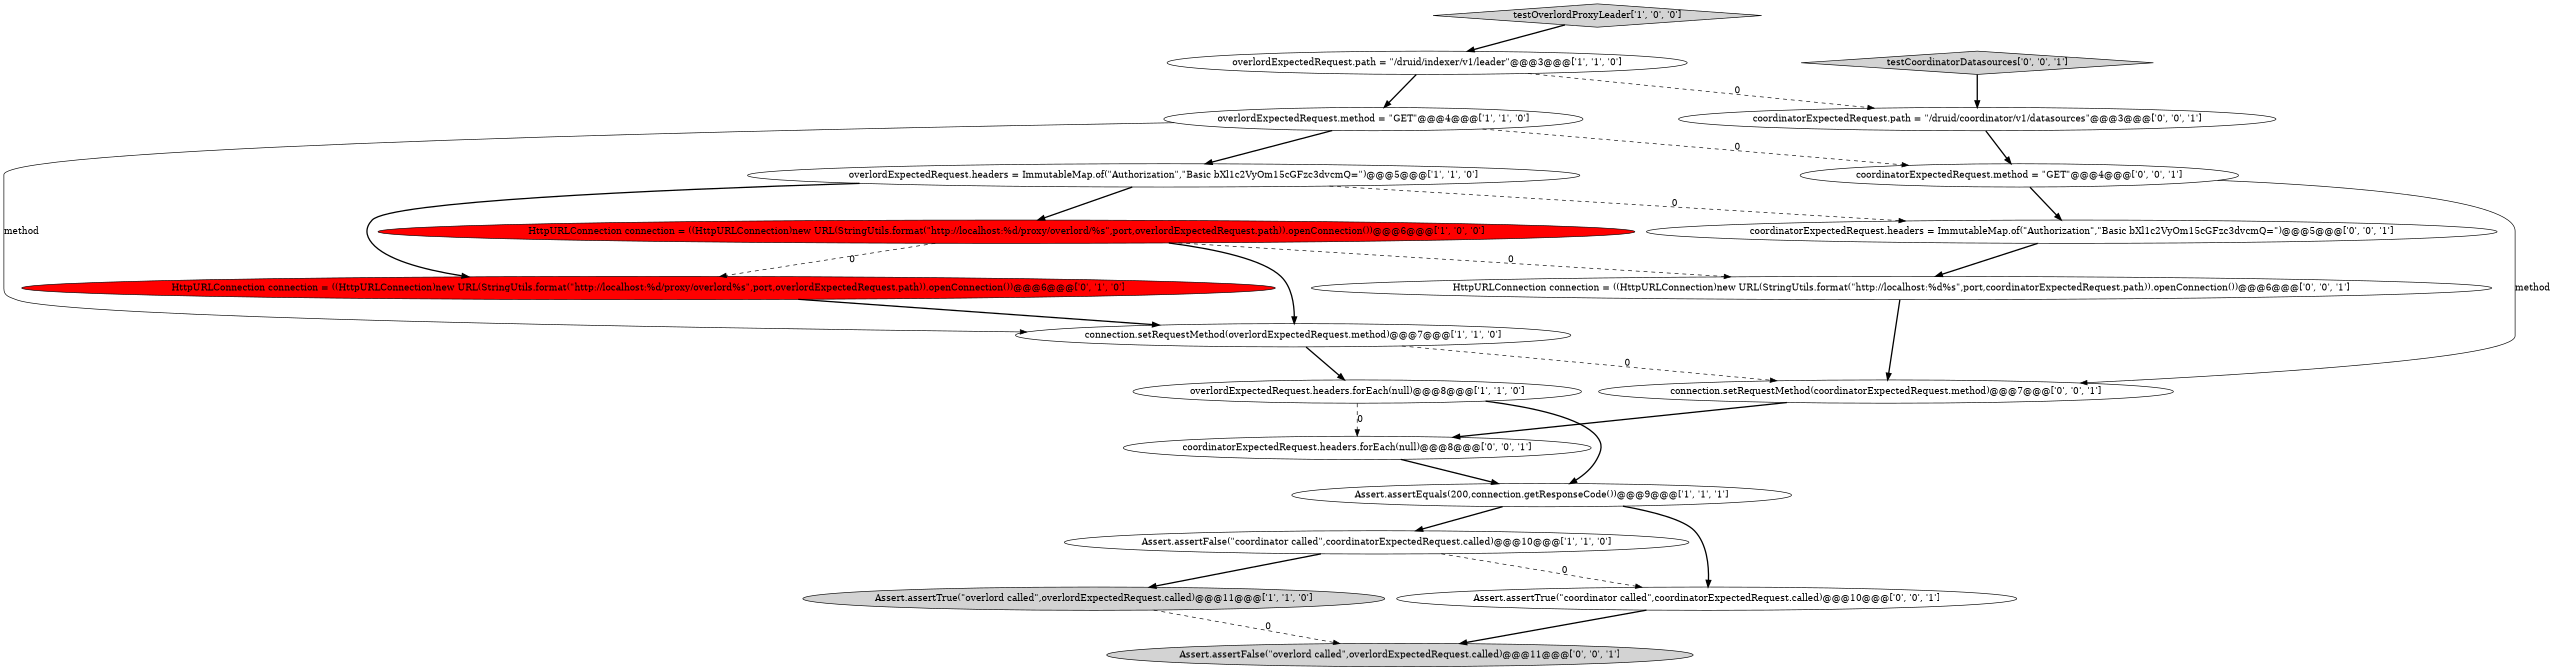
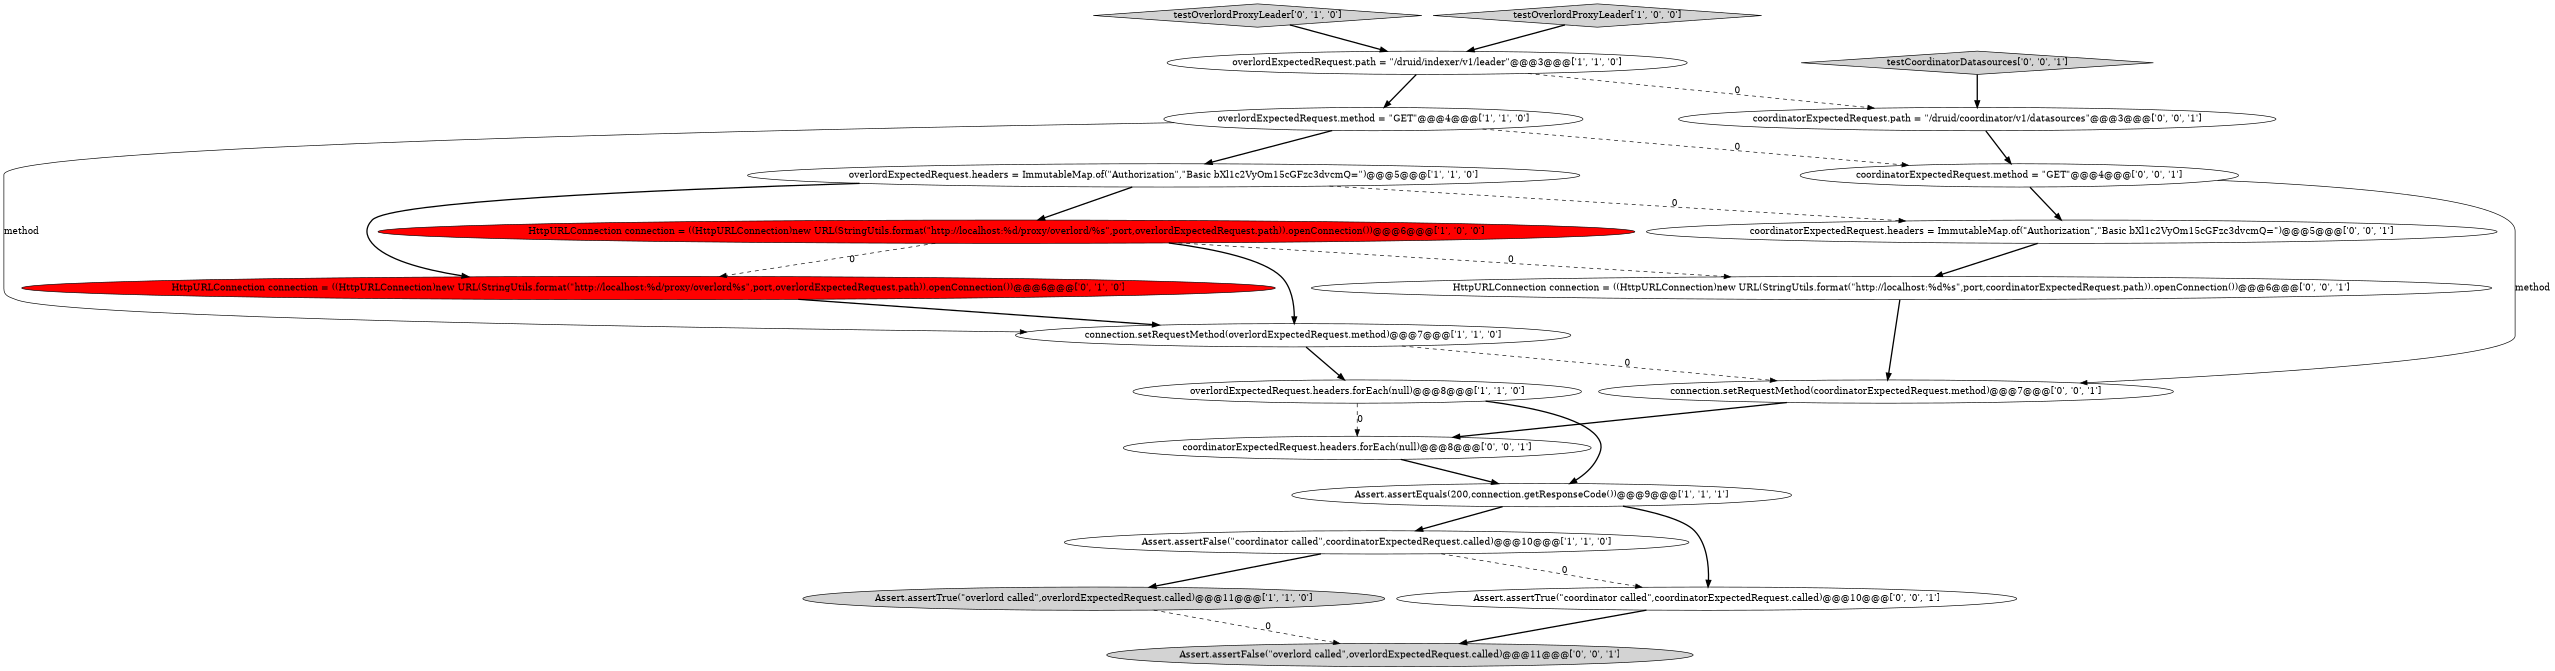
none -> (1258, 16)
